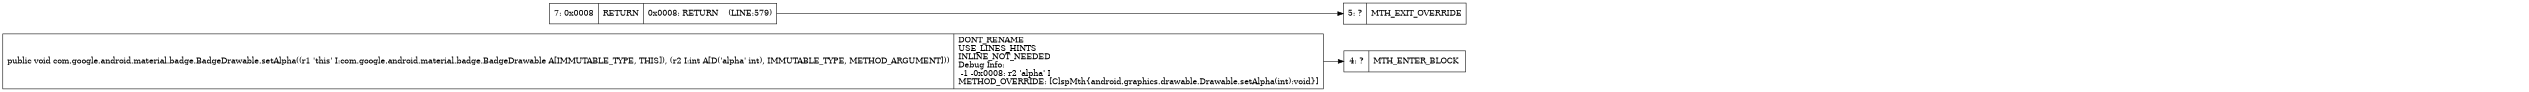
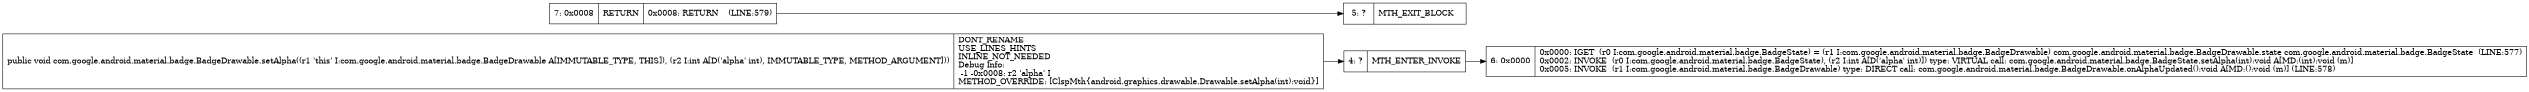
(1416, 13) -> (1416, 13)
(1416, 61) -> (1416, 61)
none -> (2006, 61)
